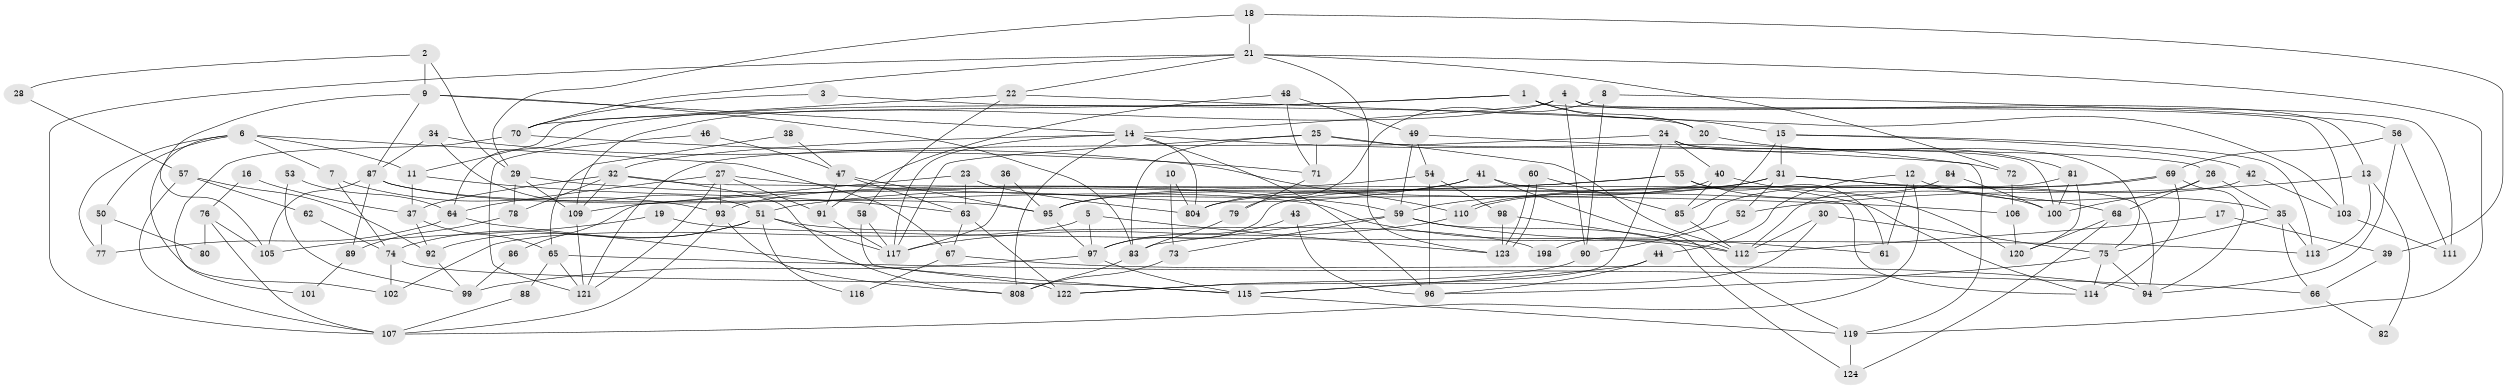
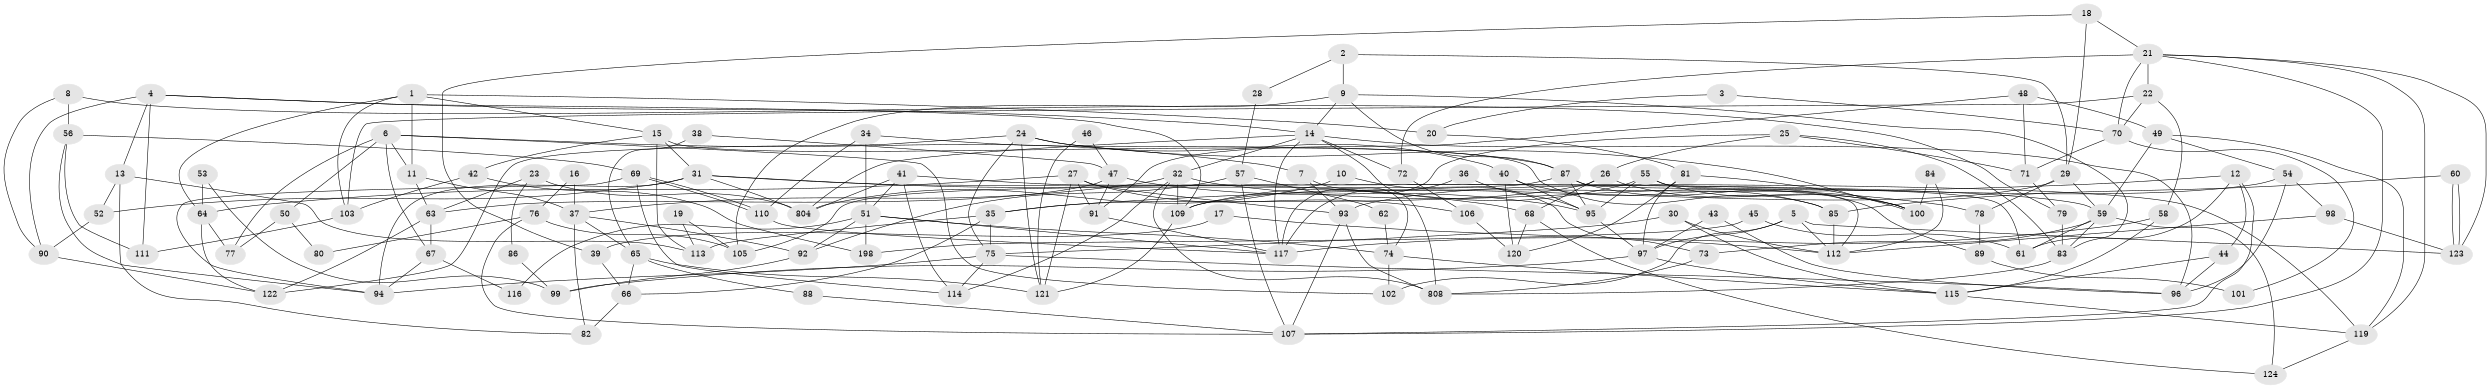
(1540, 162) -> (1816, 237)
none -> (1754, 214)
none -> (577, 275)
